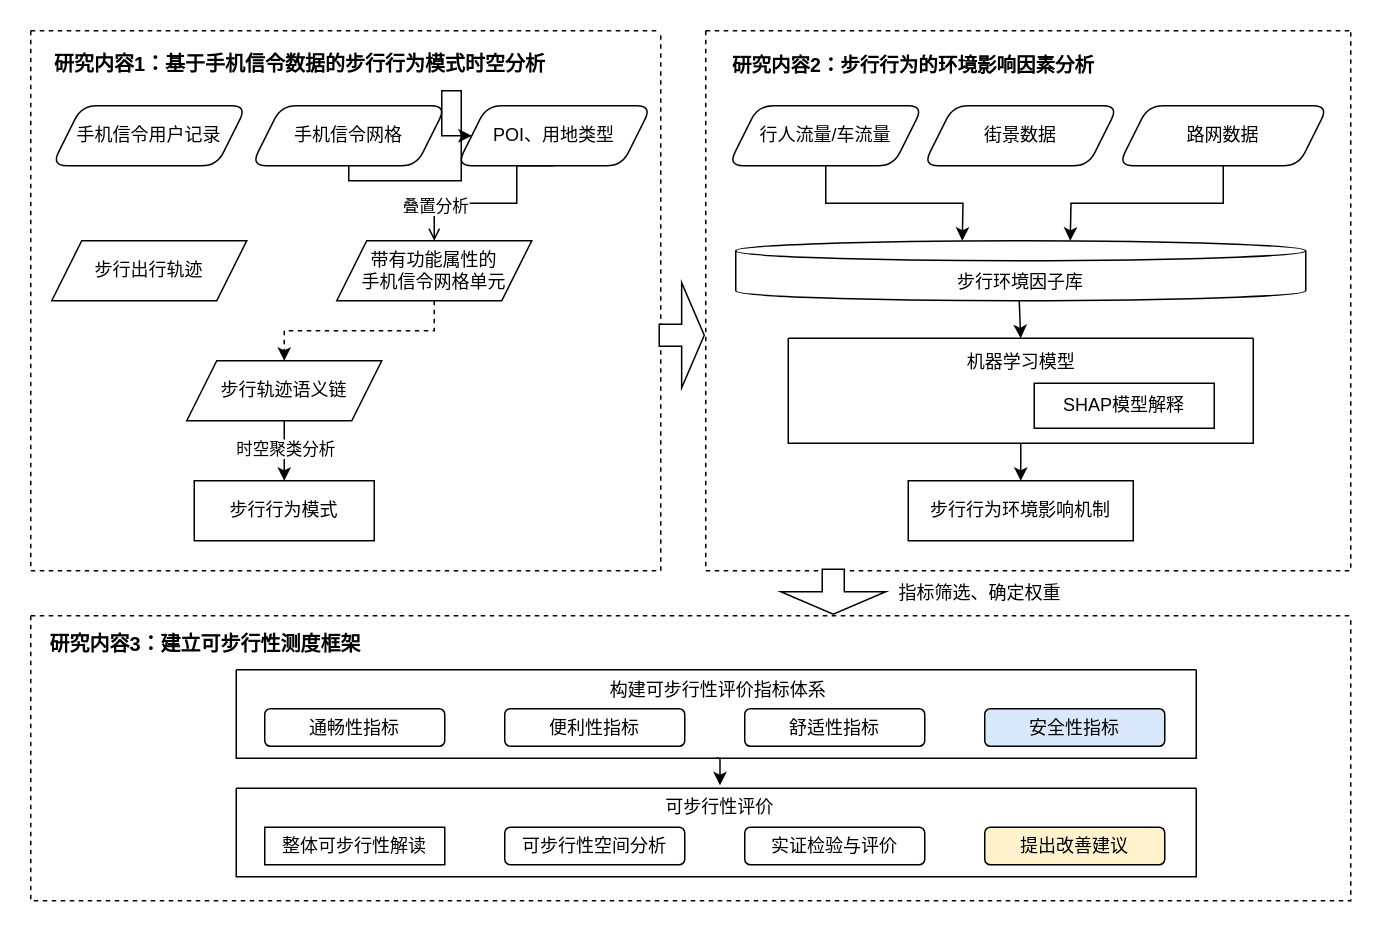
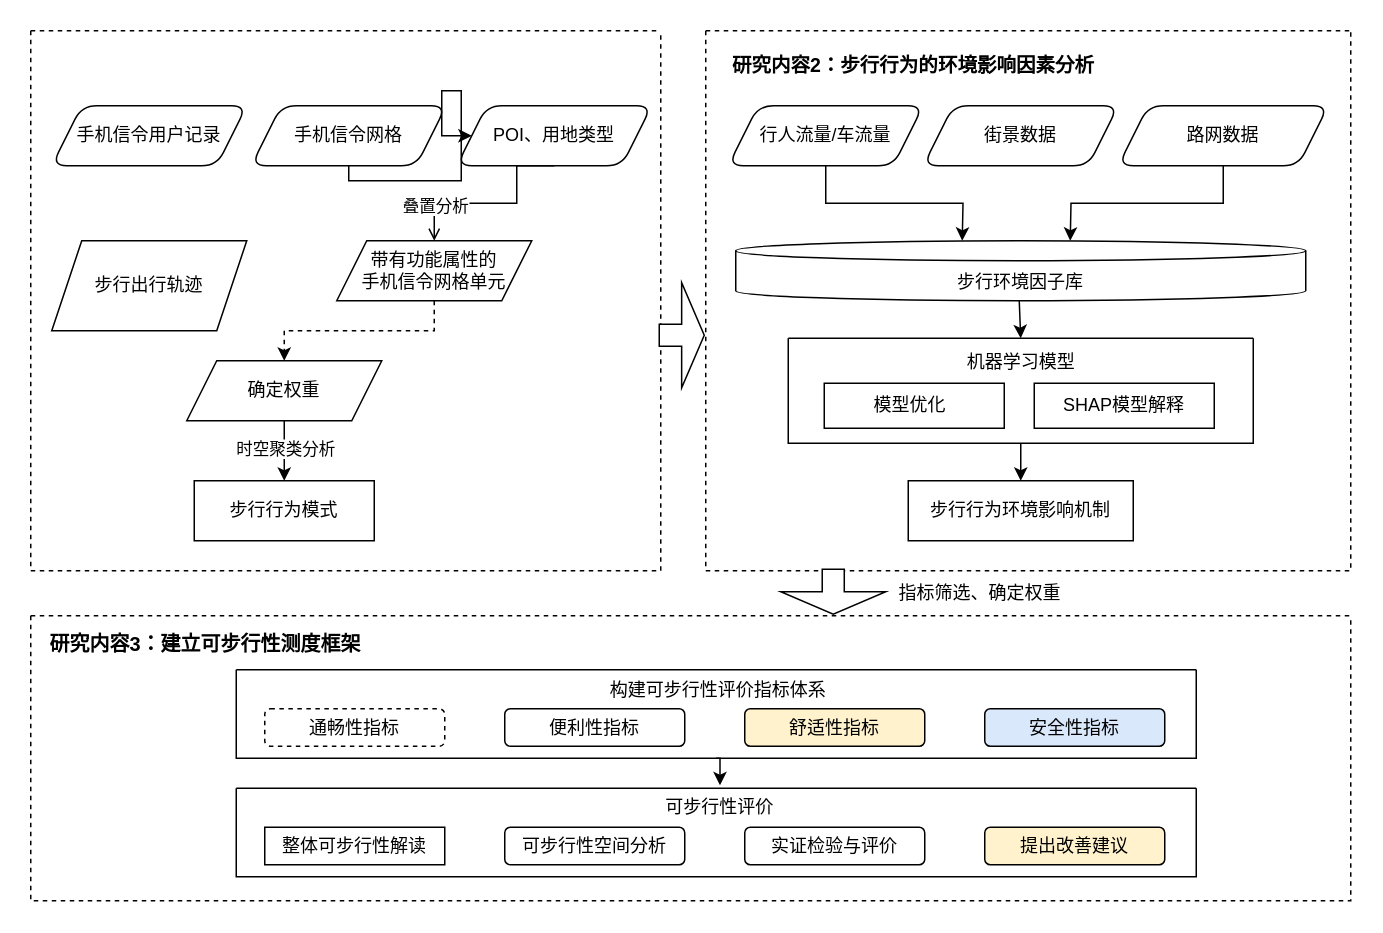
(337, 65) -> none
(149, 271) -> (149, 286)
(284, 391) -> (284, 391)
none -> (914, 406)
(355, 728) -> (355, 728)
(835, 728) -> (835, 728)
